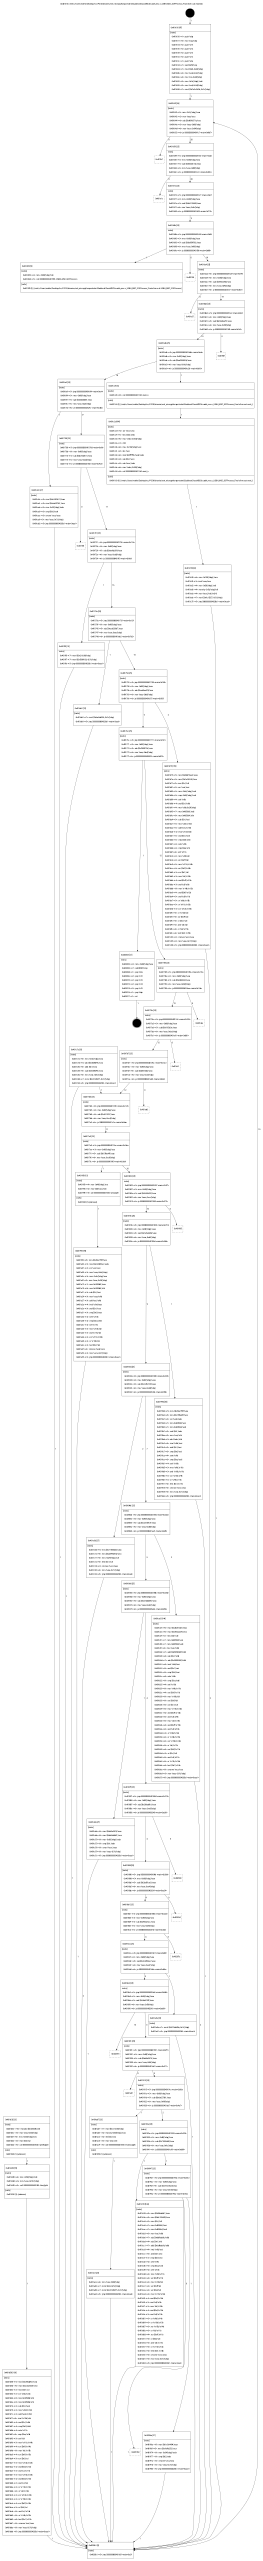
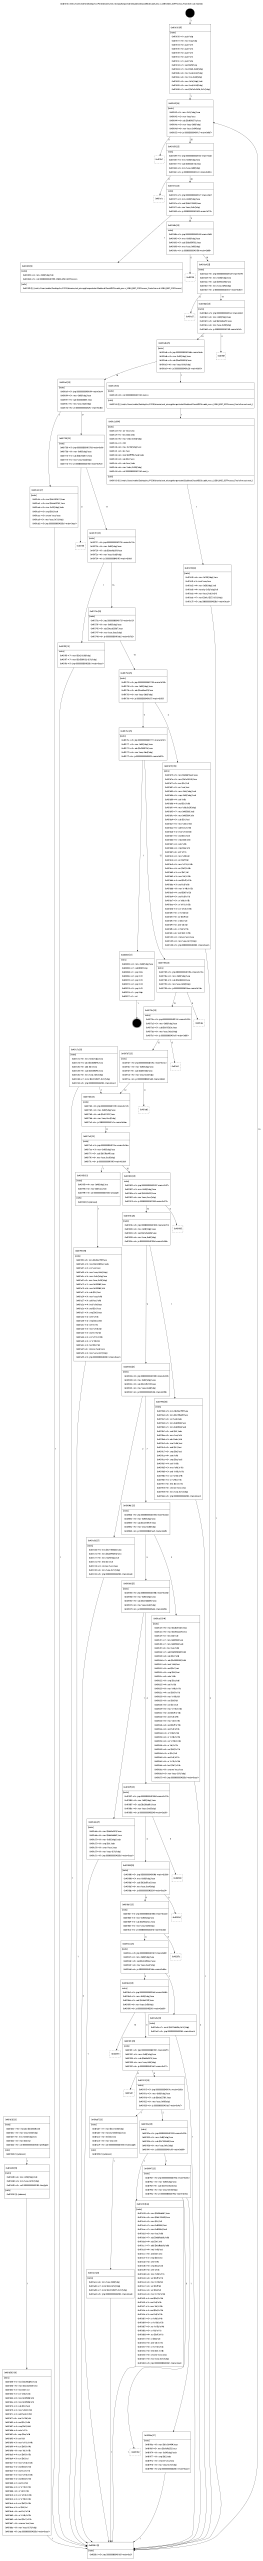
(151, 255) -> (145, 238)
(97, 715) -> none
